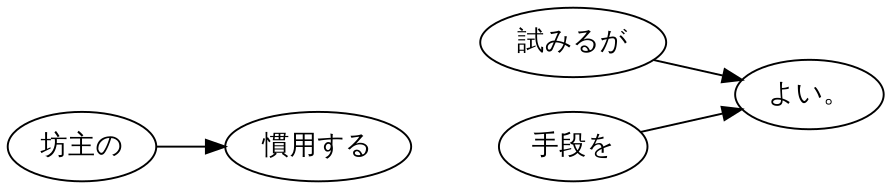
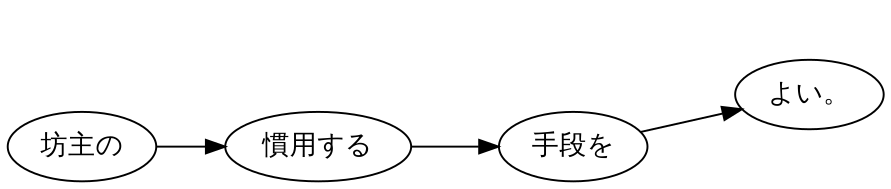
(573, 42) -> none
none -> (445, 147)
